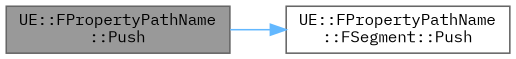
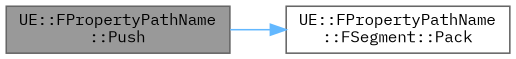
(398, 30) -> (398, 30)
